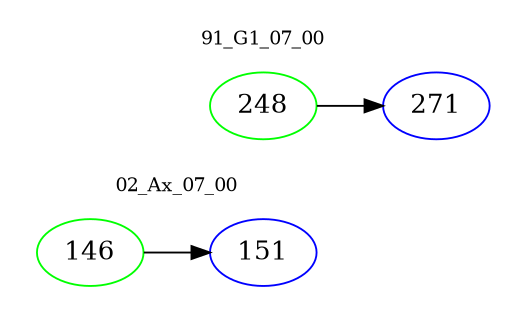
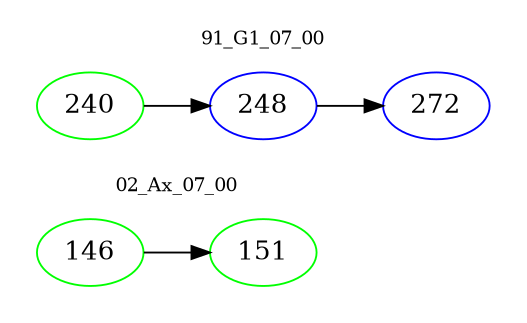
none -> (90, 106)
(263, 106) -> (263, 106)
(436, 106) -> (436, 106)
(263, 253) -> (263, 253)
